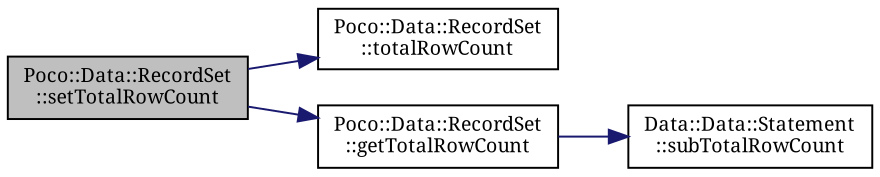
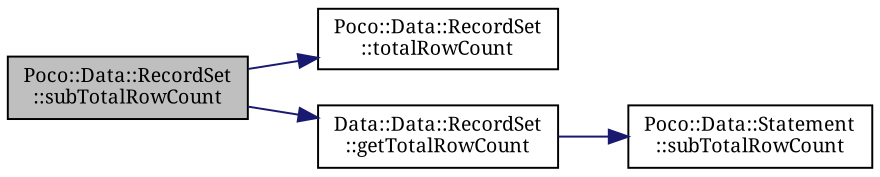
(128, 88) -> (128, 88)
(438, 137) -> (438, 137)
(750, 137) -> (750, 137)
